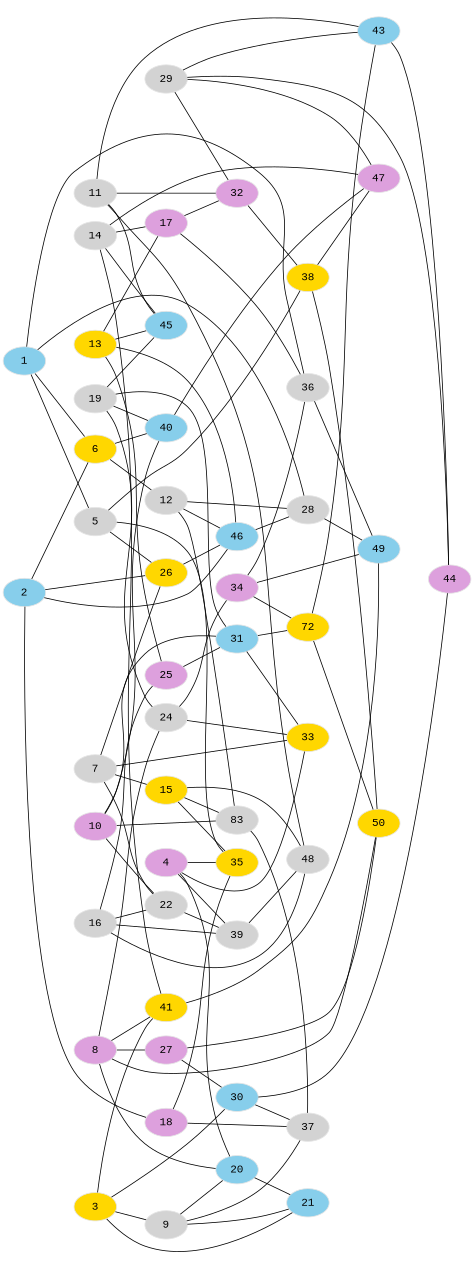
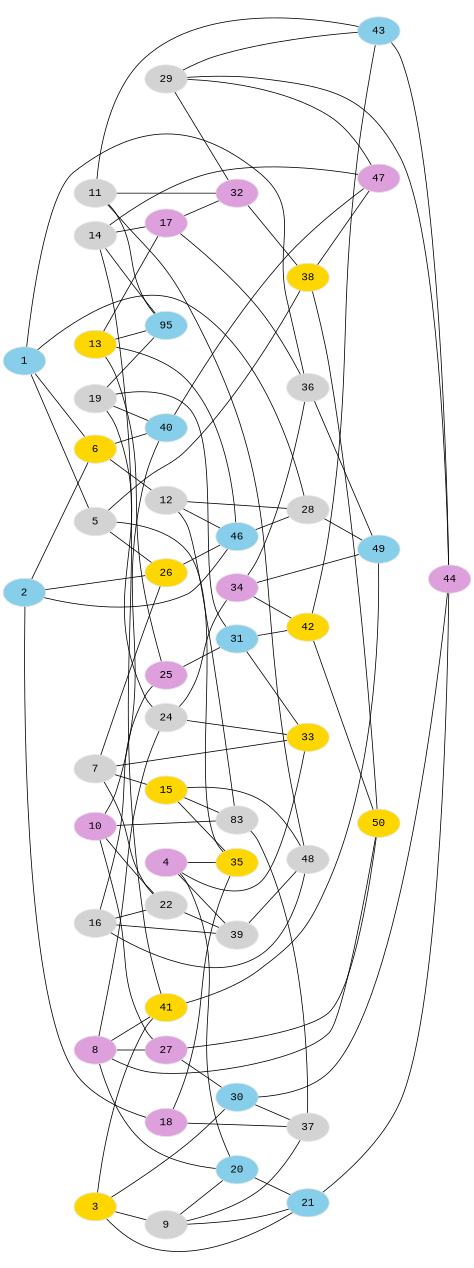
(166, 325) -> (166, 325)
(308, 627) -> (308, 627)
(122, 713) -> (124, 946)
none -> (434, 909)
